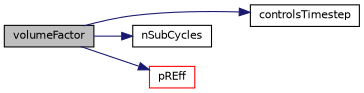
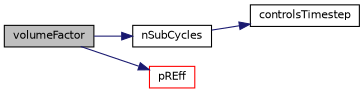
(161, 13) -> (226, 28)
